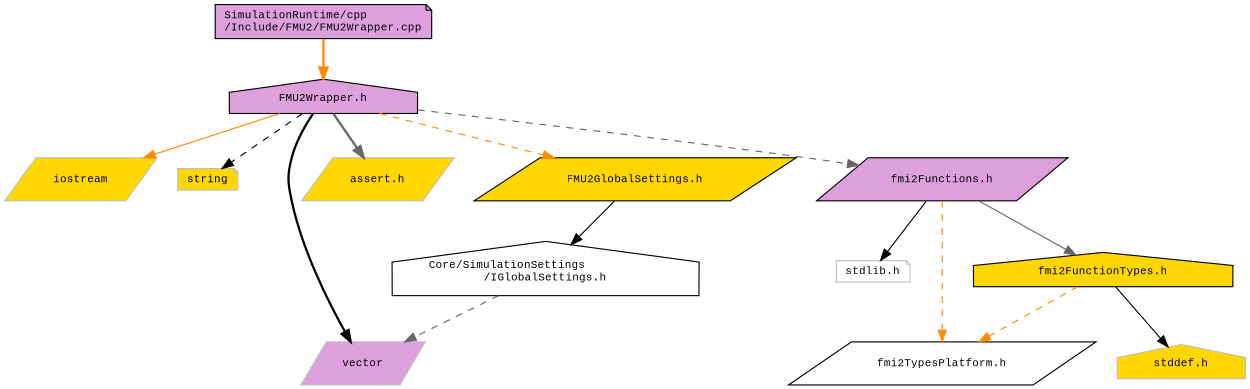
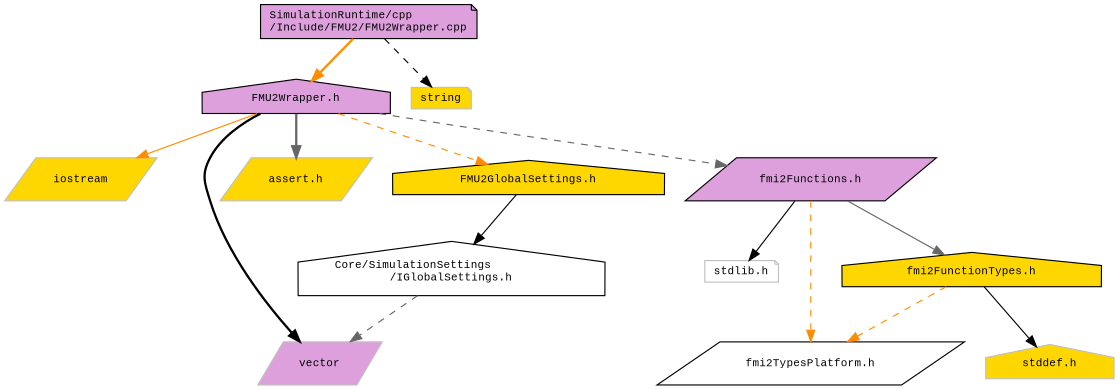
(267, 138) -> (404, 59)
(635, 179) -> (529, 179)
